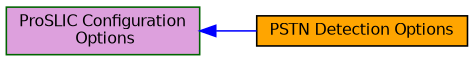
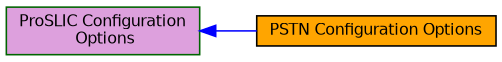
(362, 31) -> (376, 31)
